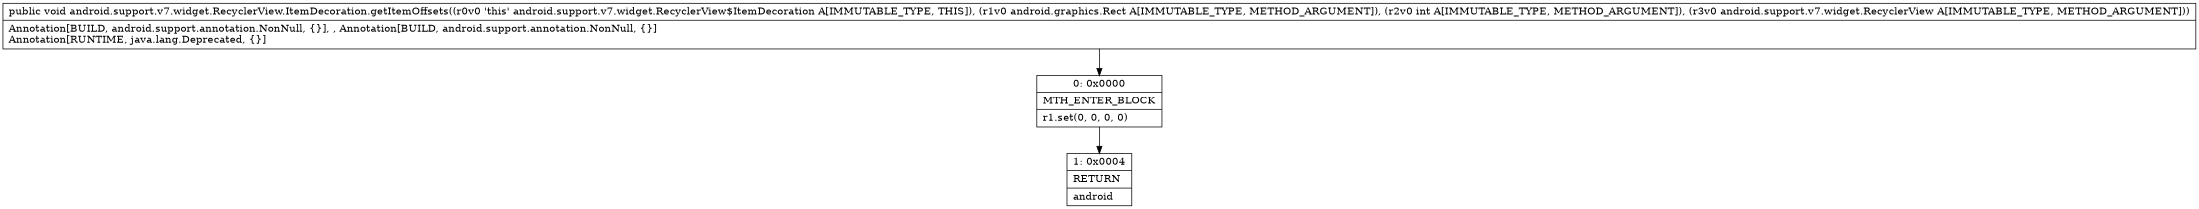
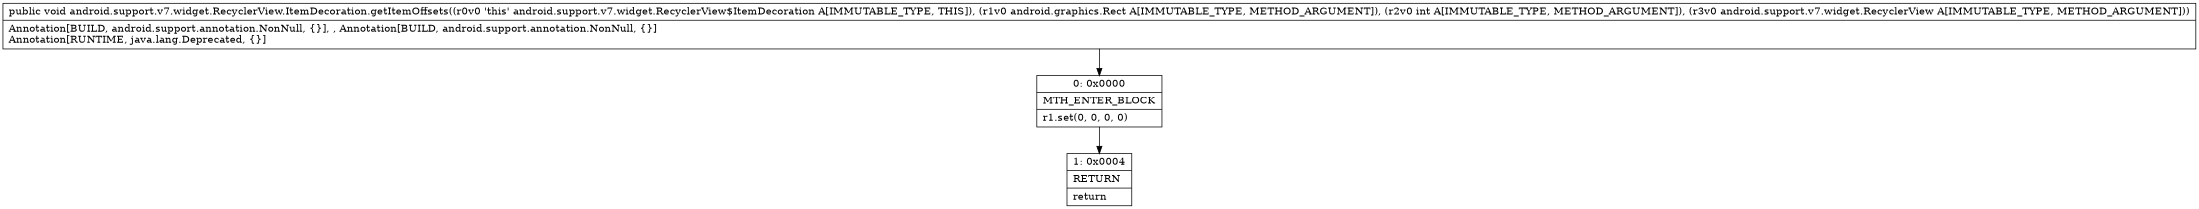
(1093, 197) -> (1090, 197)
